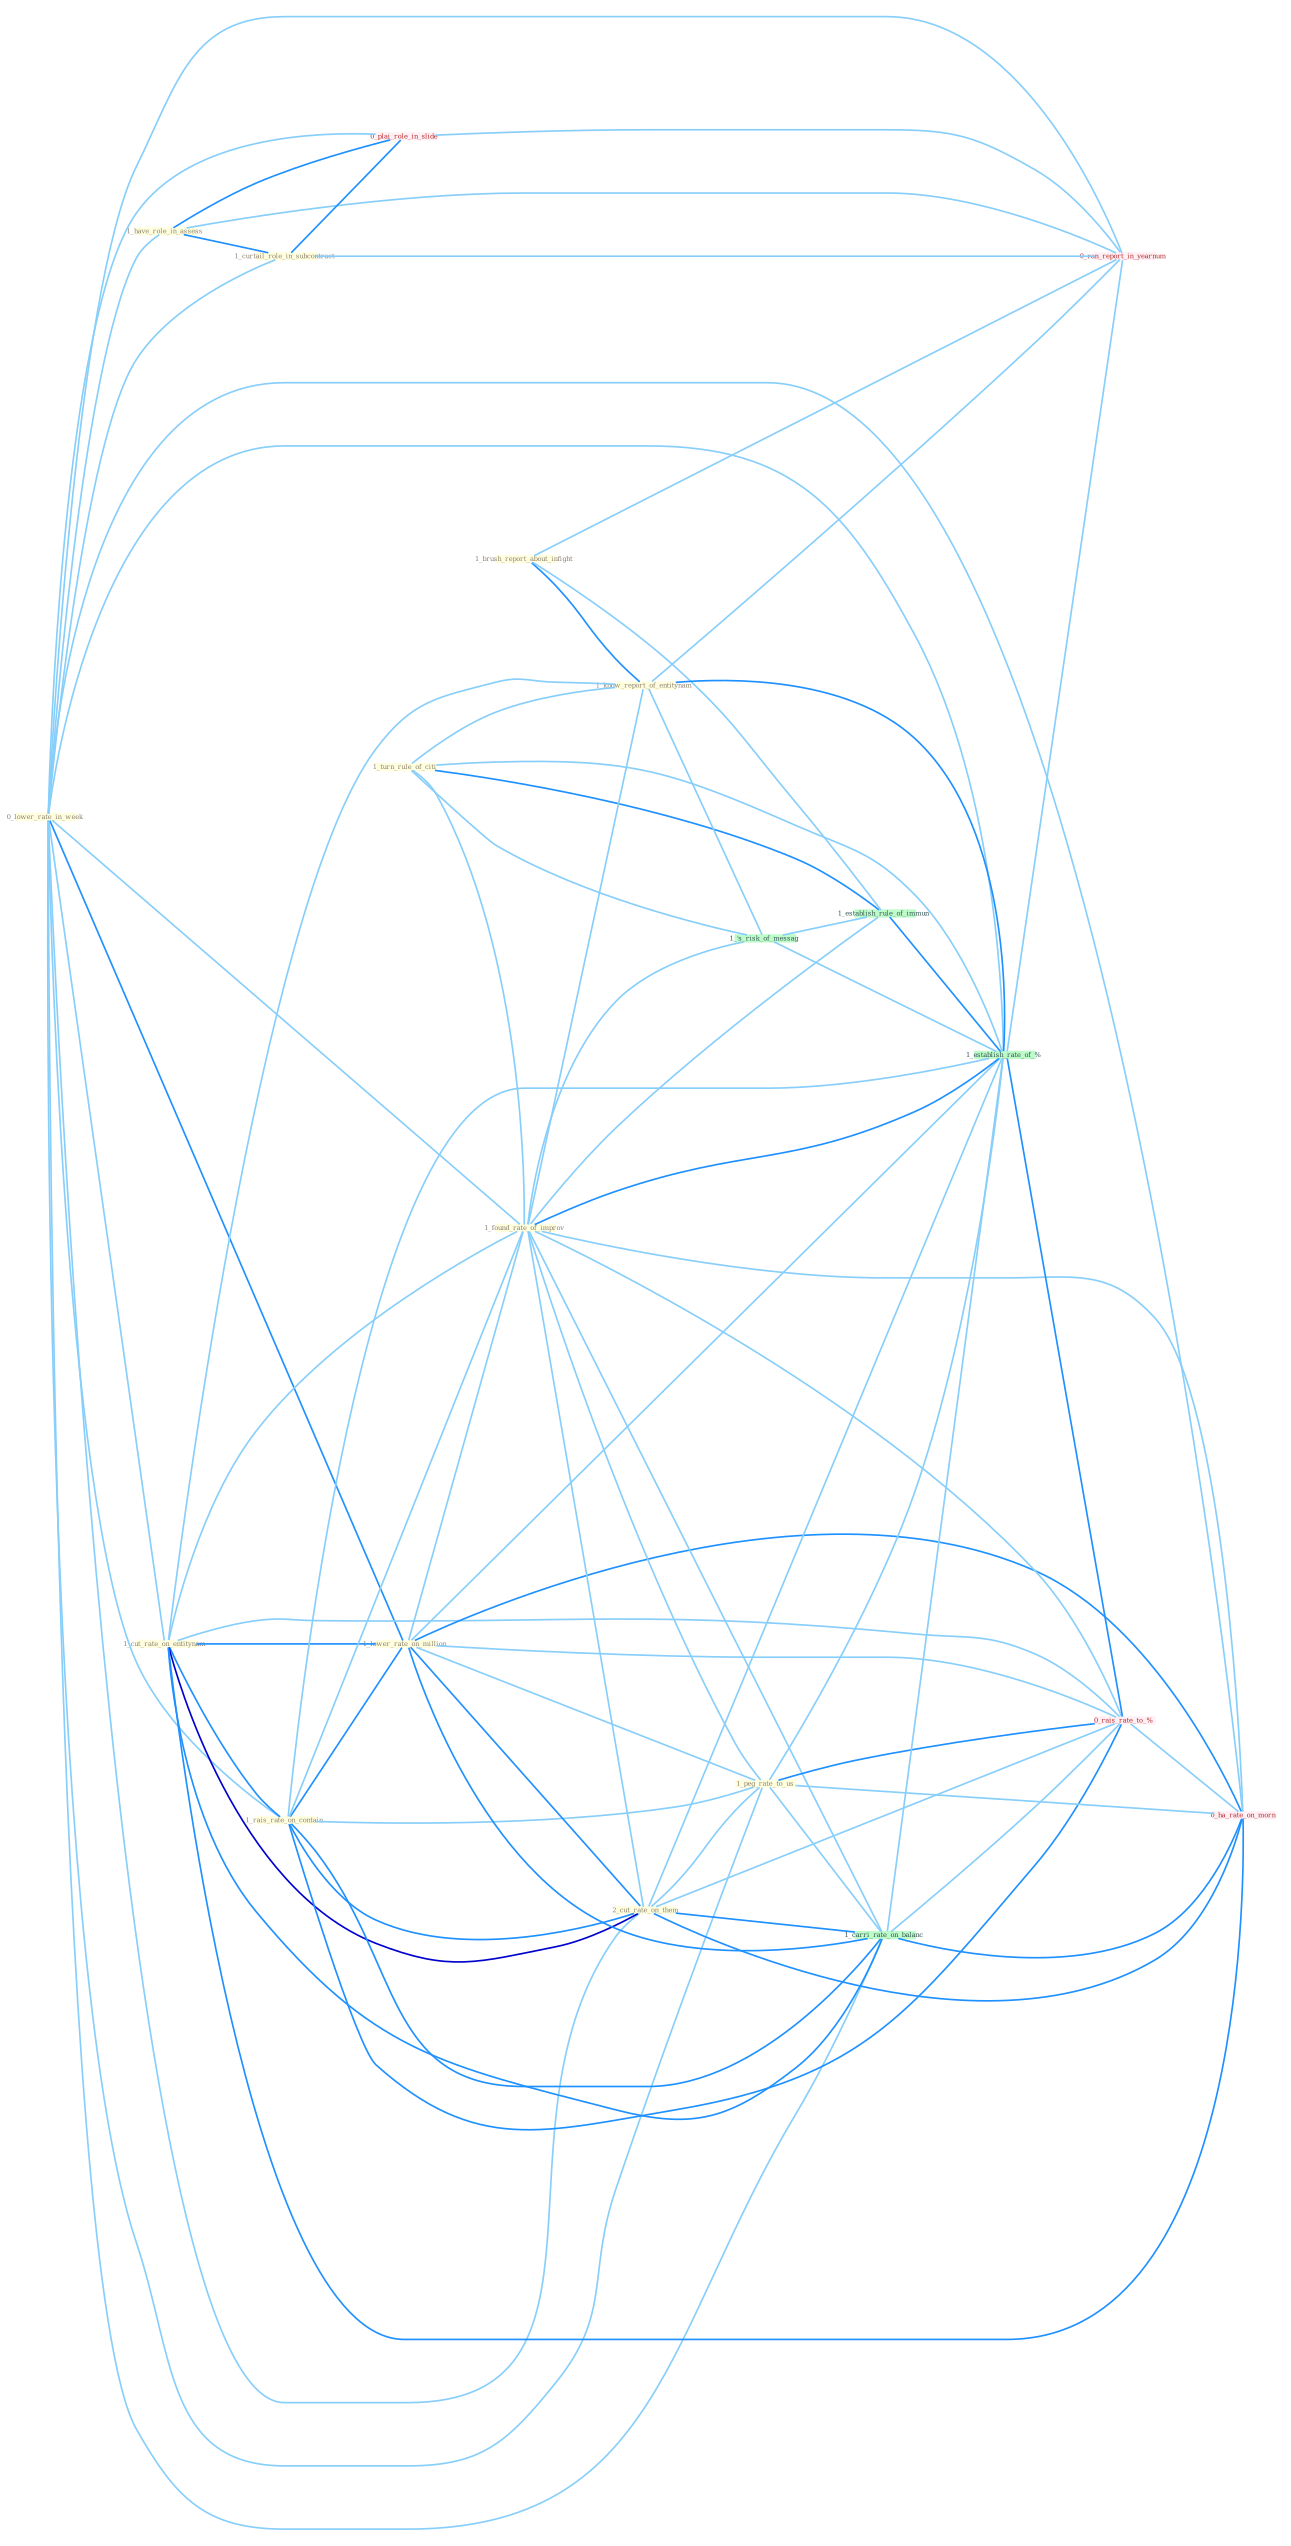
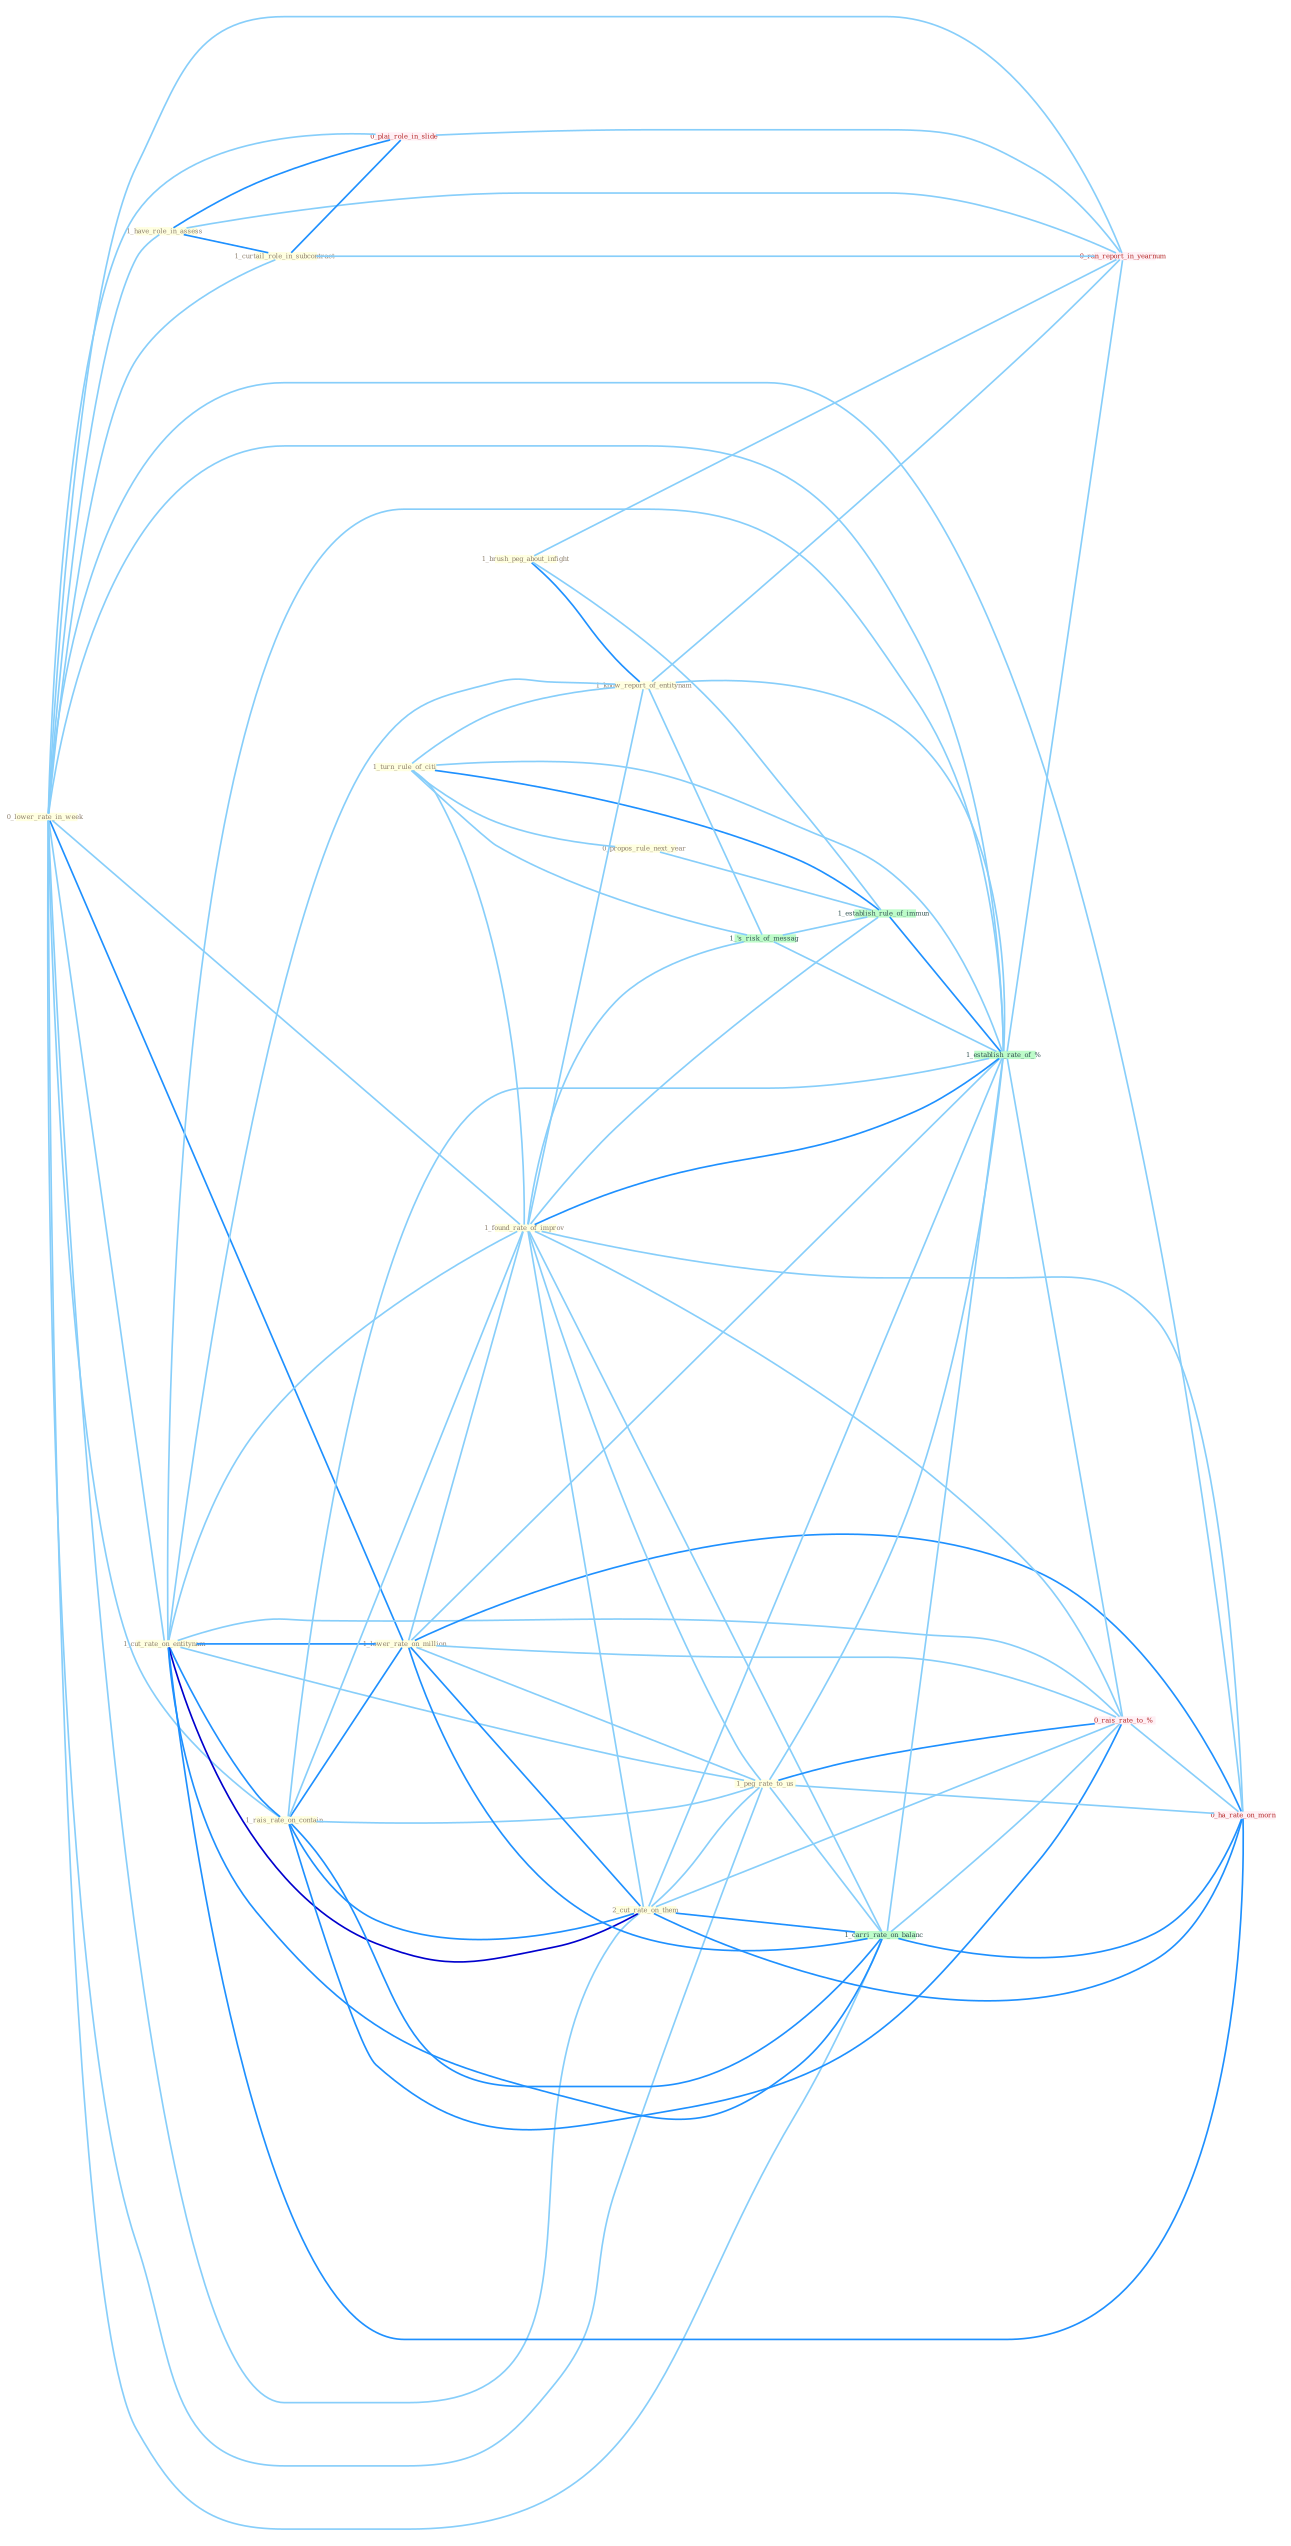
(526, 559) -> (526, 559)
none -> (310, 580)
(941, 770) -> (932, 759)
none -> (646, 849)
(1065, 1388) -> (1065, 1388)
none -> (461, 1719)
